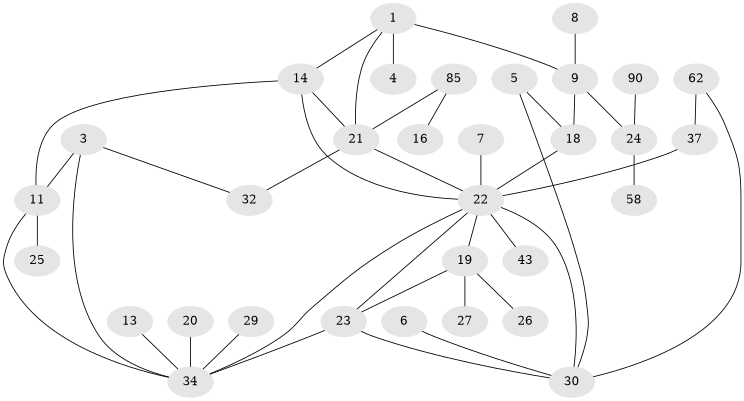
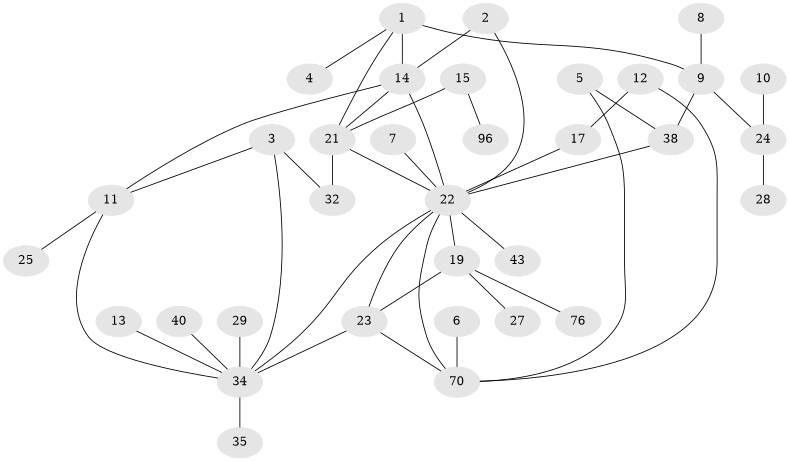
none -> (486, 19)
(454, 79) -> (463, 79)
(636, 79) -> (763, 79)
(696, 79) -> (641, 79)
(420, 140) -> (486, 140)
(573, 140) -> (671, 140)
(695, 140) -> (578, 140)
(634, 200) -> (763, 200)
(191, 322) -> (179, 322)
(526, 322) -> (578, 322)
(572, 382) -> (457, 382)
none -> (240, 443)
